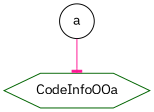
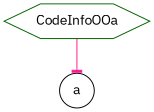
(77, 54) -> (77, 54)
